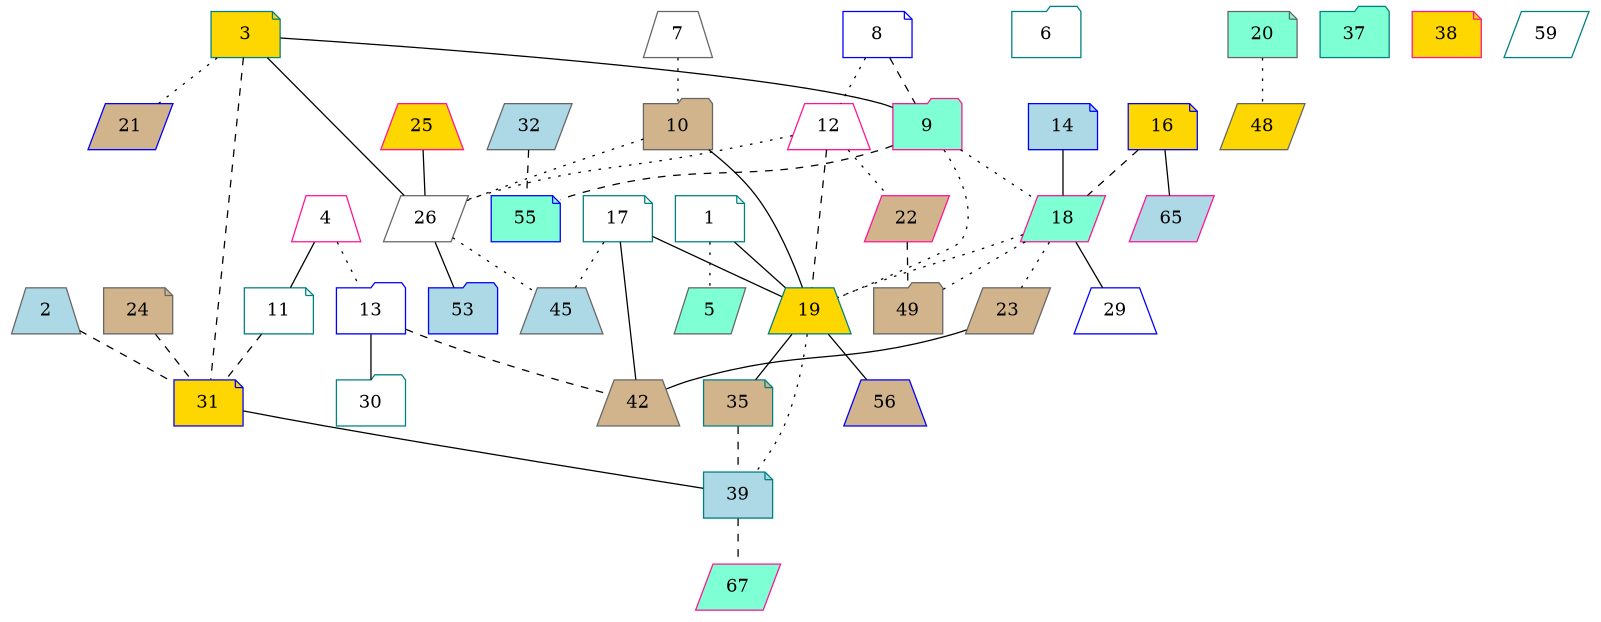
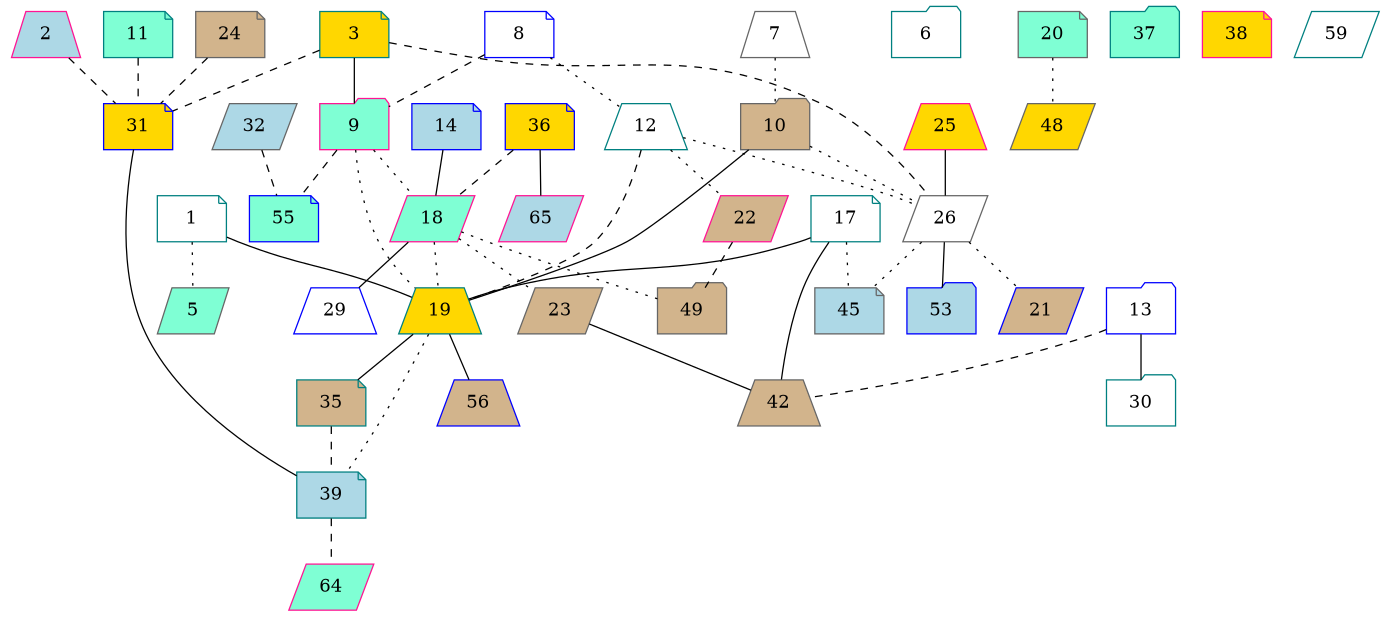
(188, 81) -> (993, 265)
(336, 127) -> (679, 66)
(829, 127) -> (646, 127)
(1163, 127) -> (540, 127)
(326, 219) -> none
(46, 311) -> (46, 35)
(279, 311) -> (138, 35)
(562, 311) -> (849, 311)
(738, 587) -> (331, 587)
